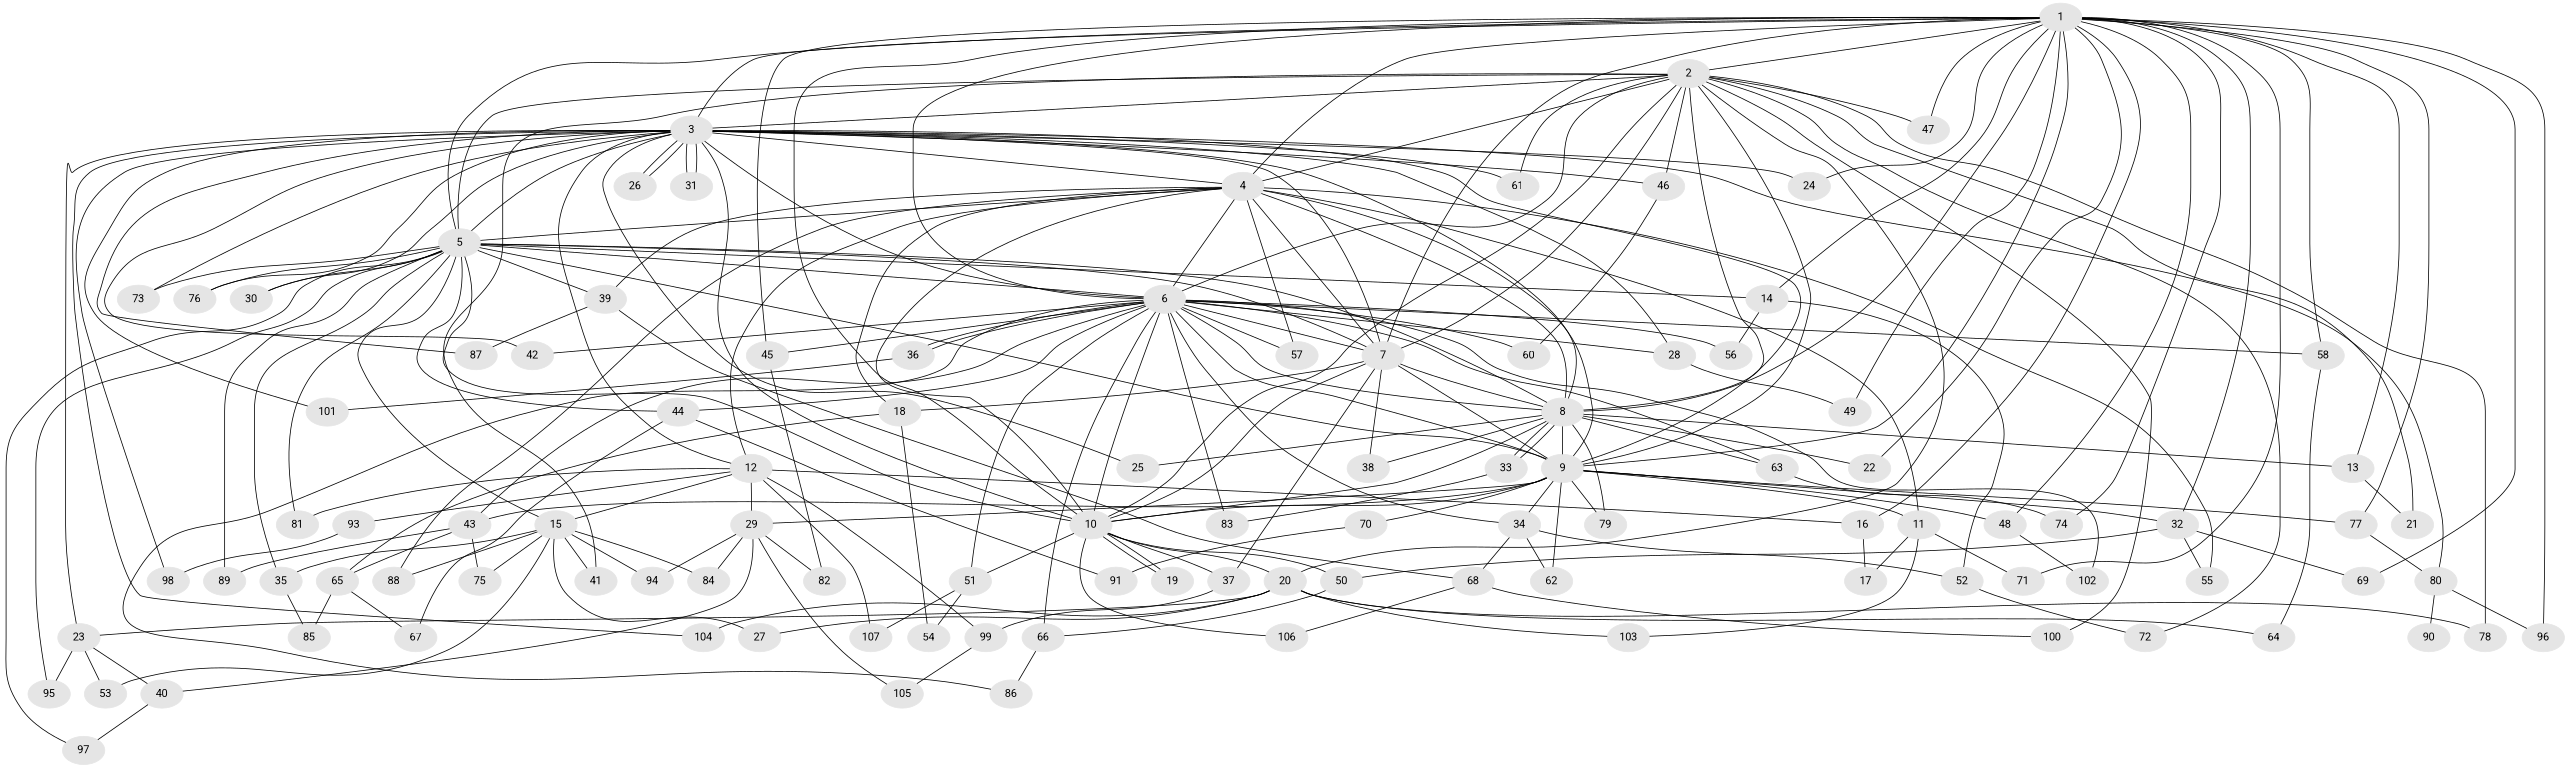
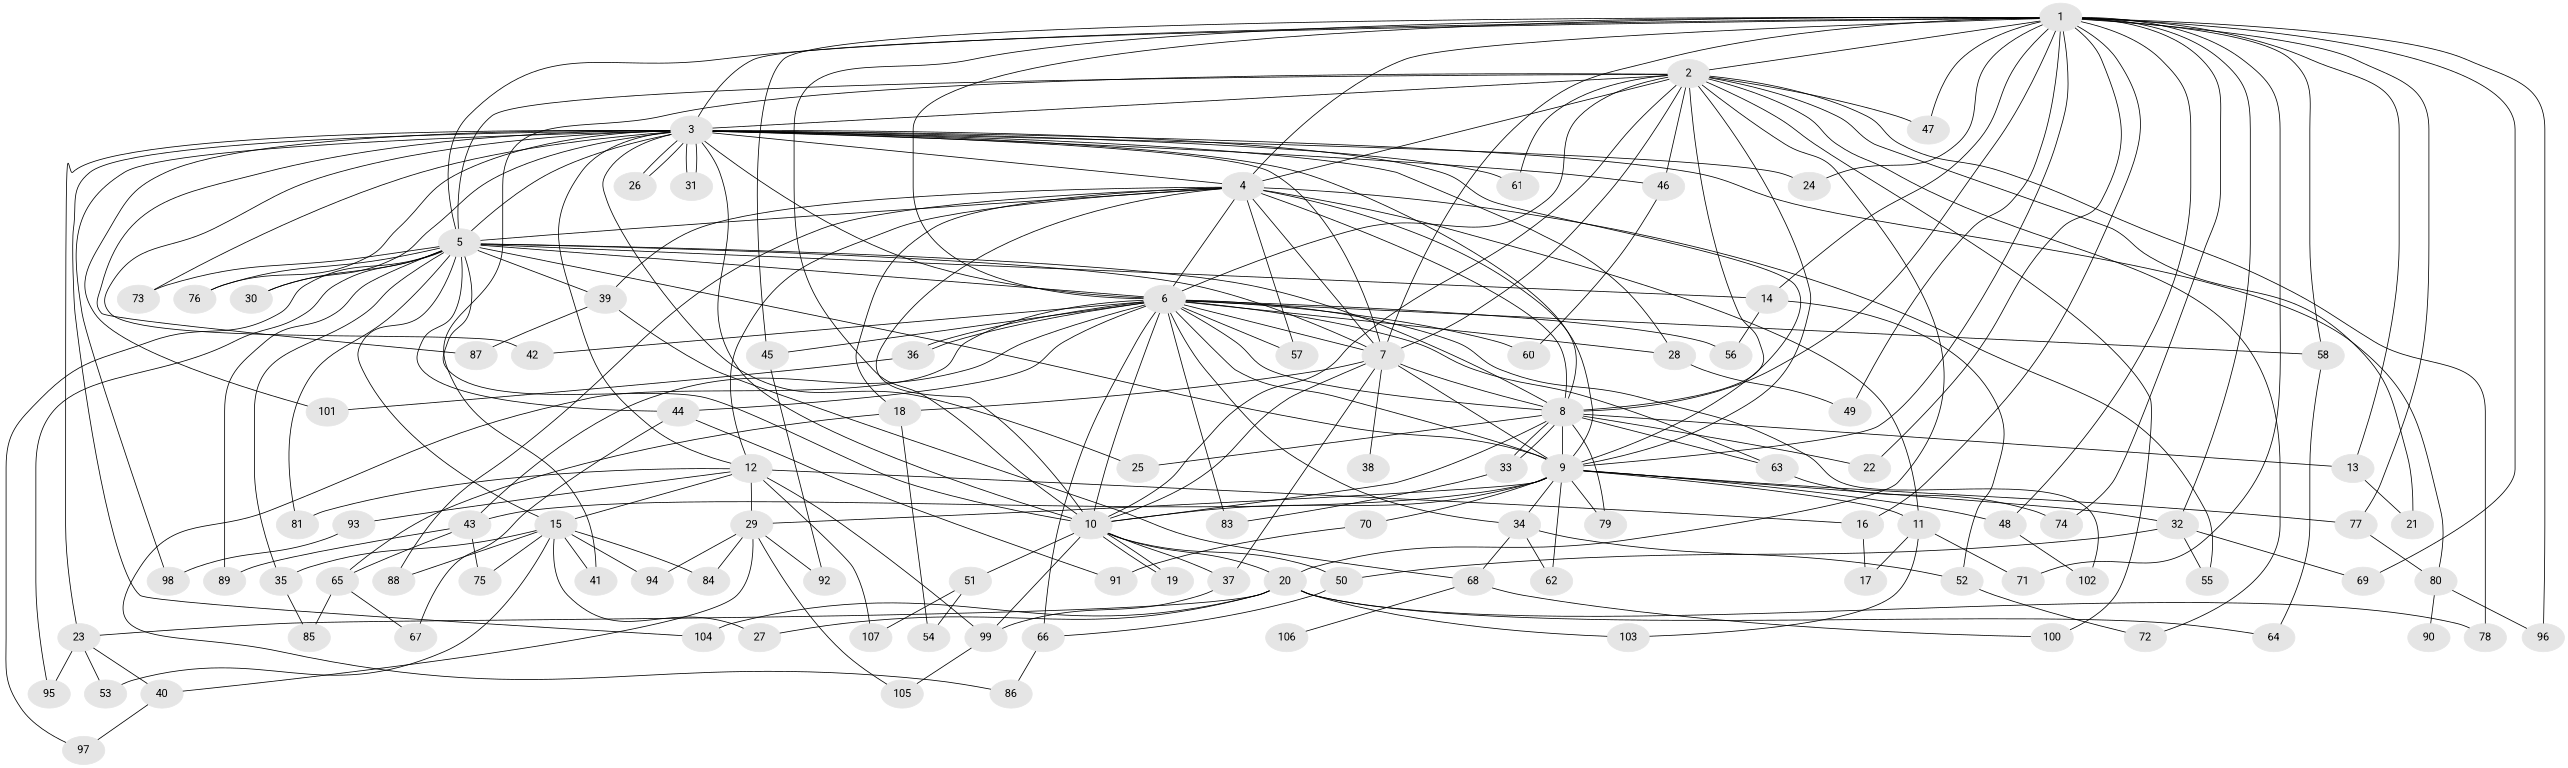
(1018, 409) -> none
(1454, 444) -> none
(825, 581) -> (825, 581)
(1151, 621) -> (1039, 581)
